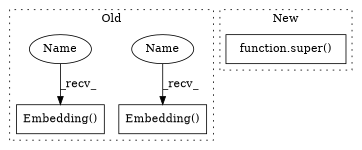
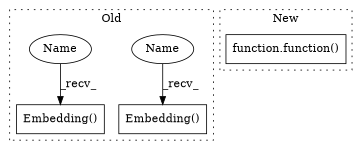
(286, 49) -> (286, 49)
